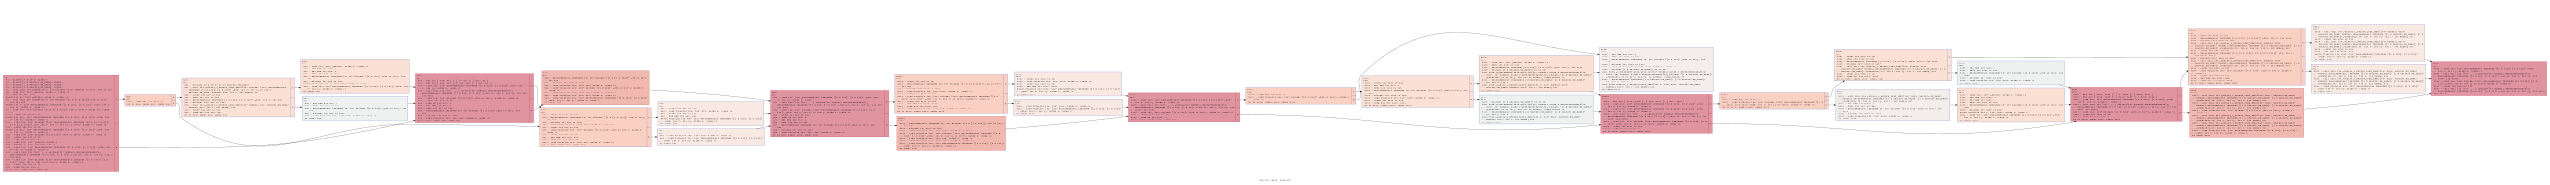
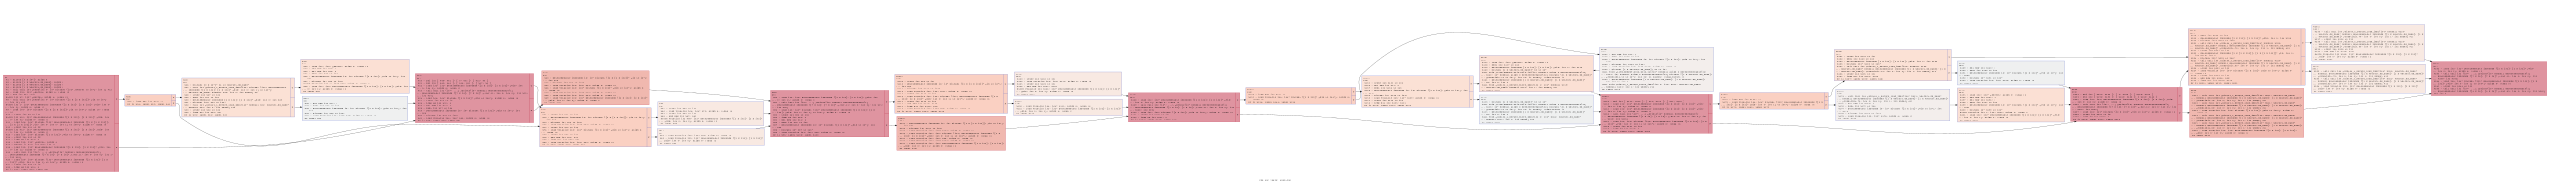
(1596, 73) -> (1597, 70)
